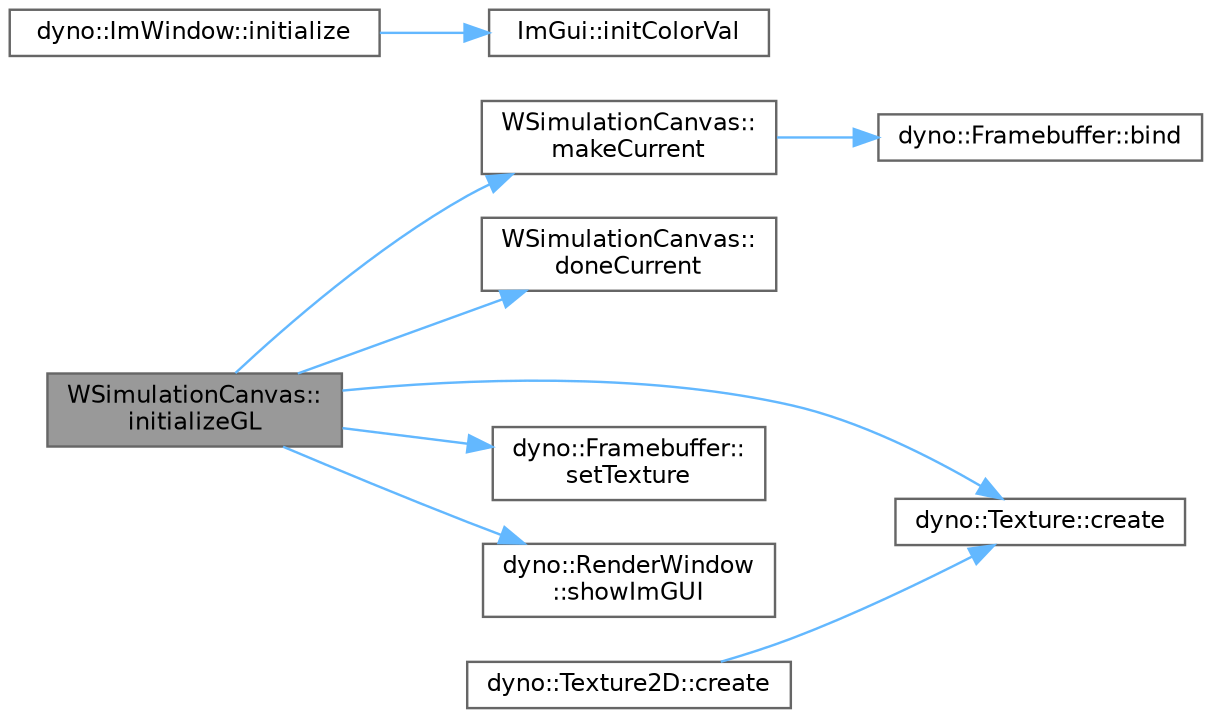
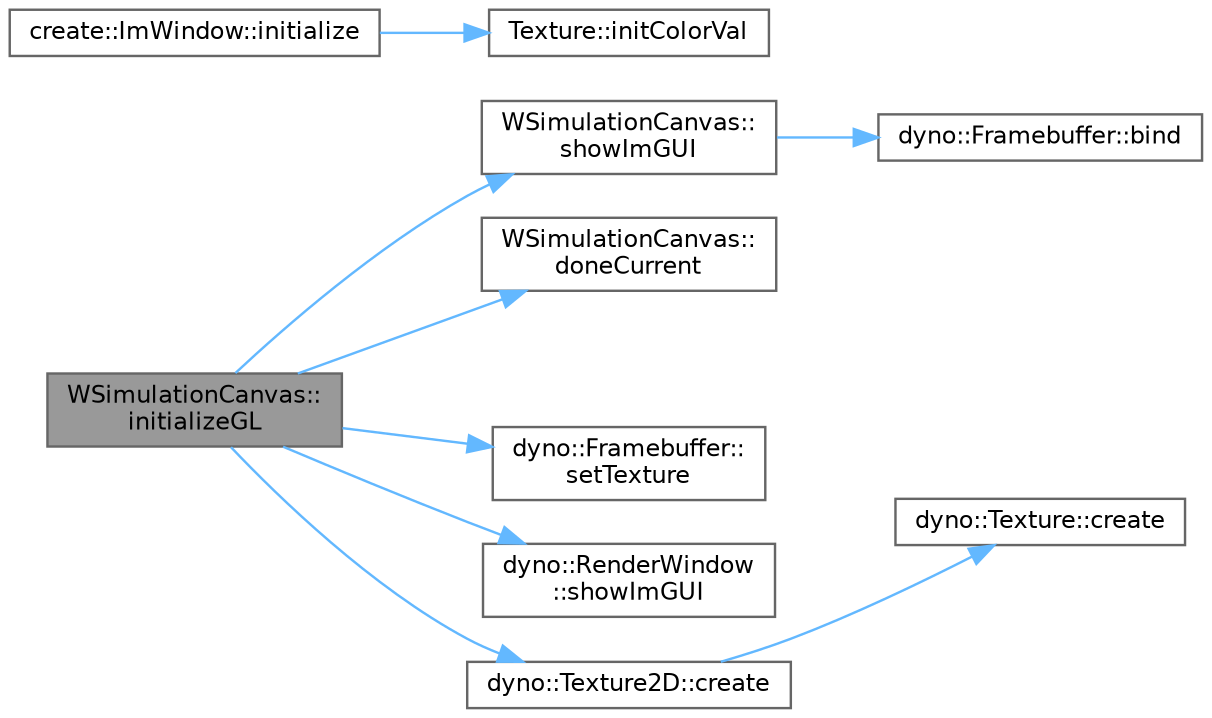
(195, 33) -> (195, 33)
(629, 33) -> (629, 33)
(629, 137) -> (629, 137)
(671, 387) -> (356, 563)
